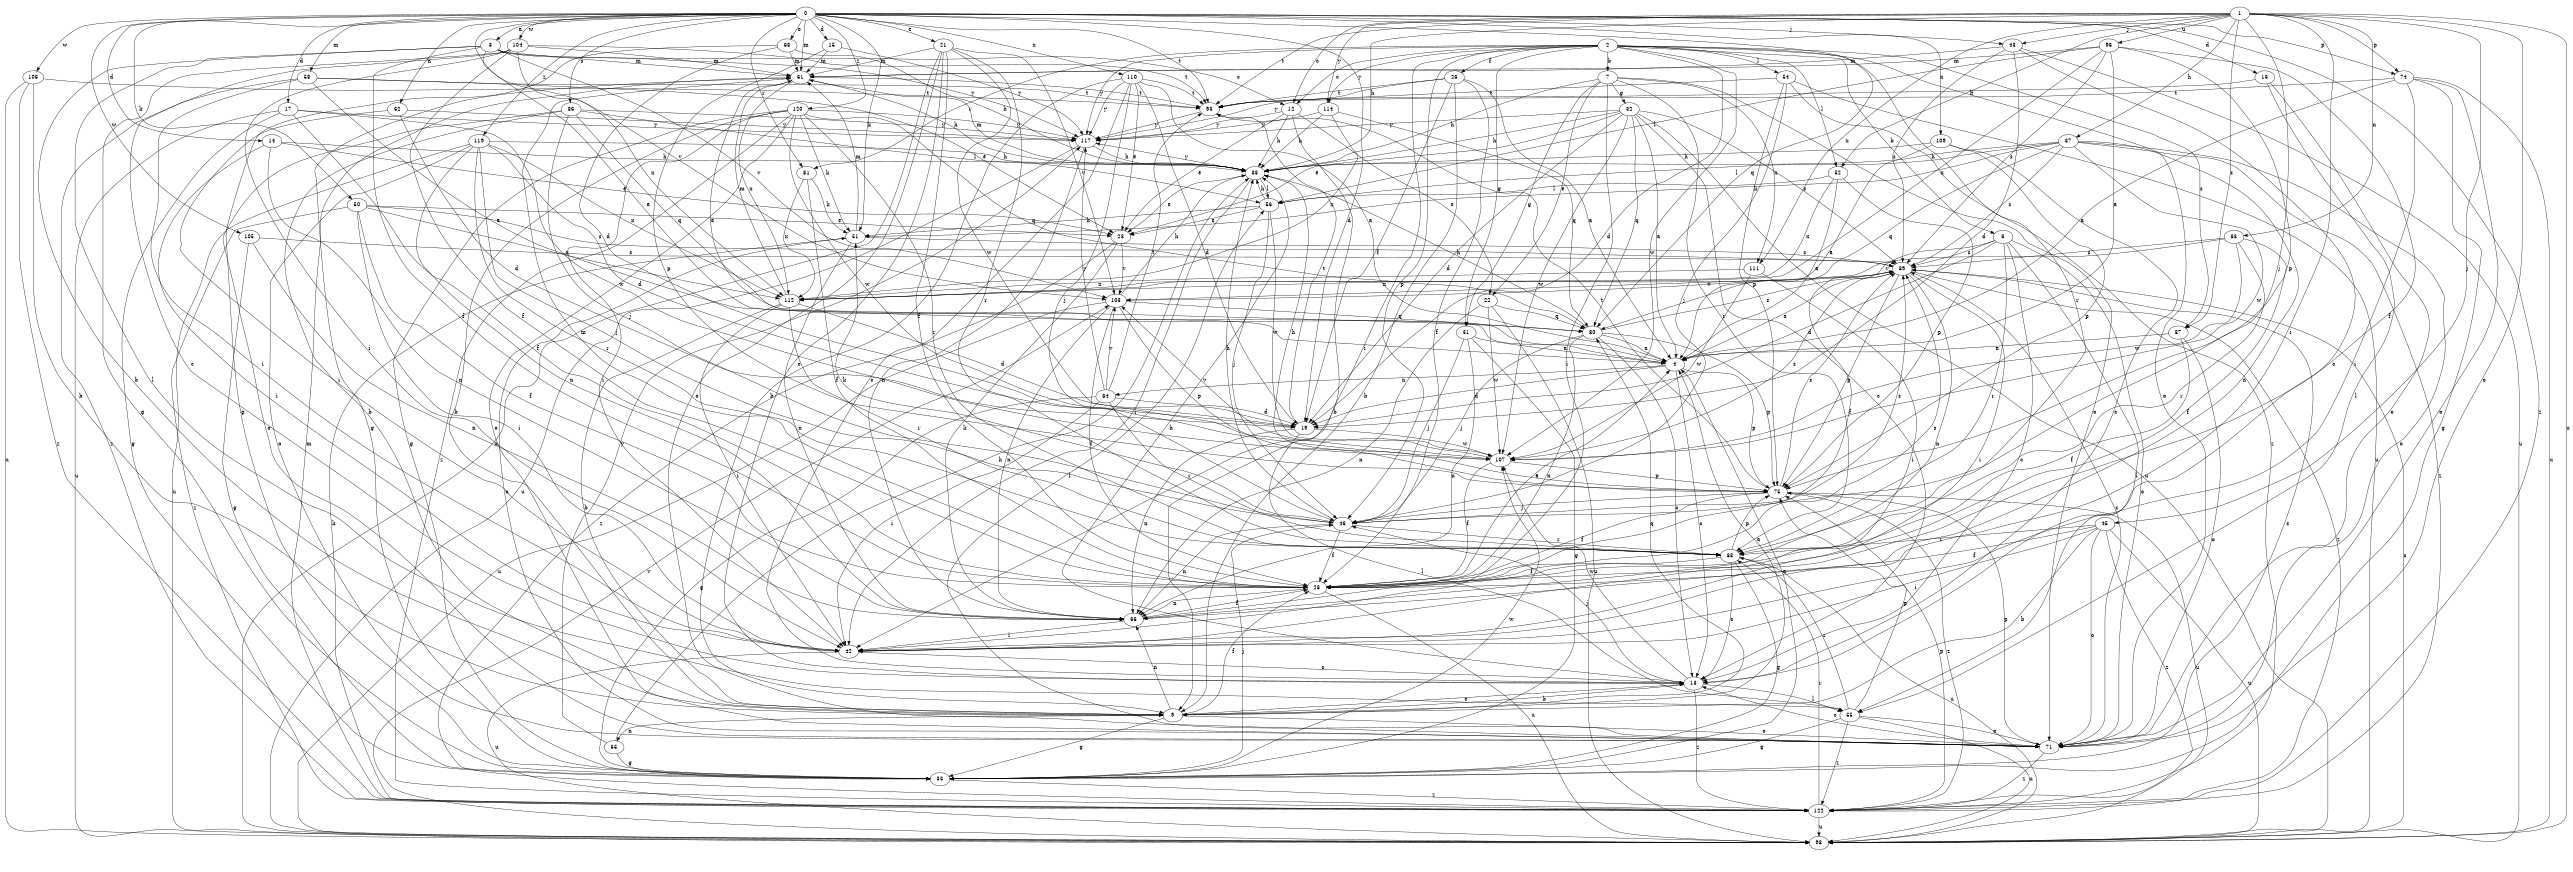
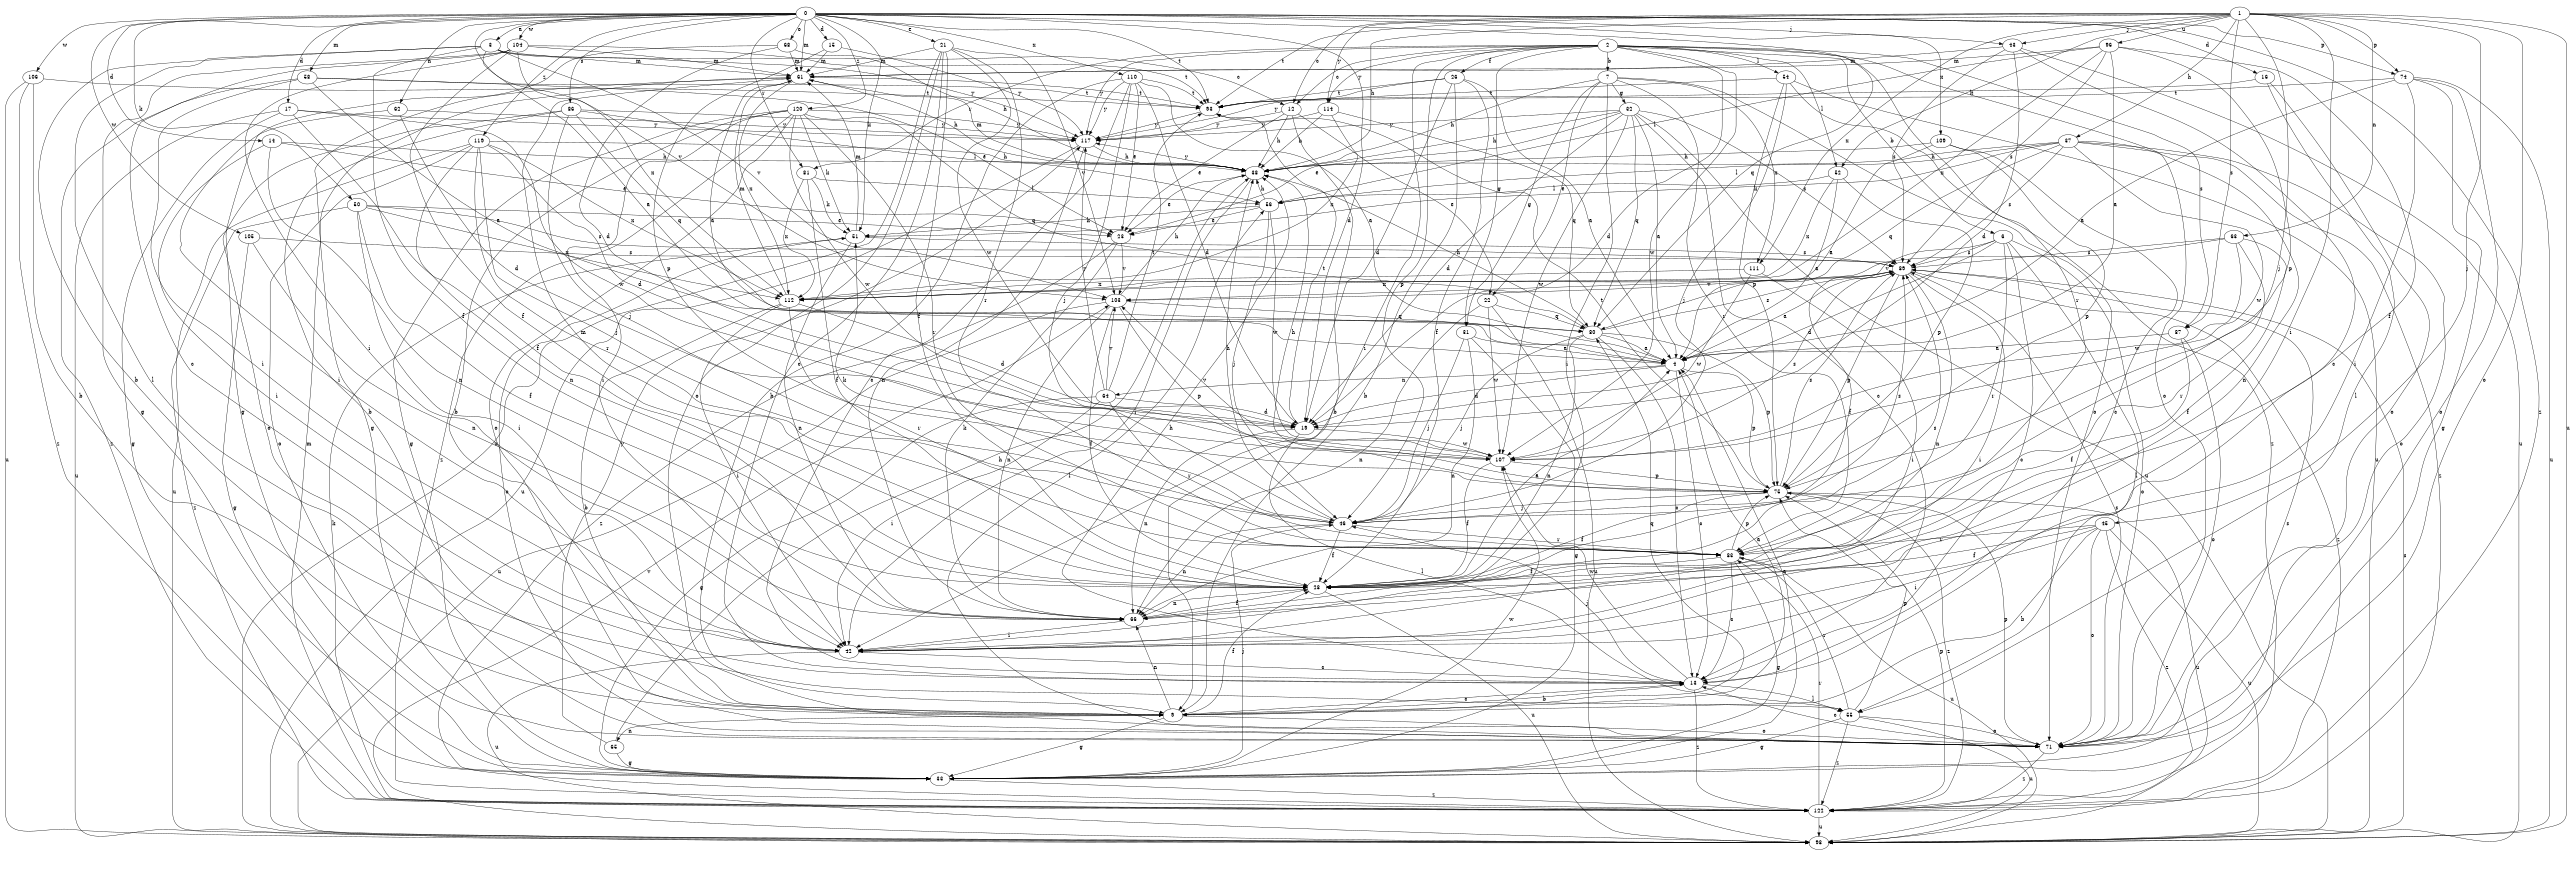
(1265, 186) -> (1024, 191)
(1378, 253) -> (1378, 253)
